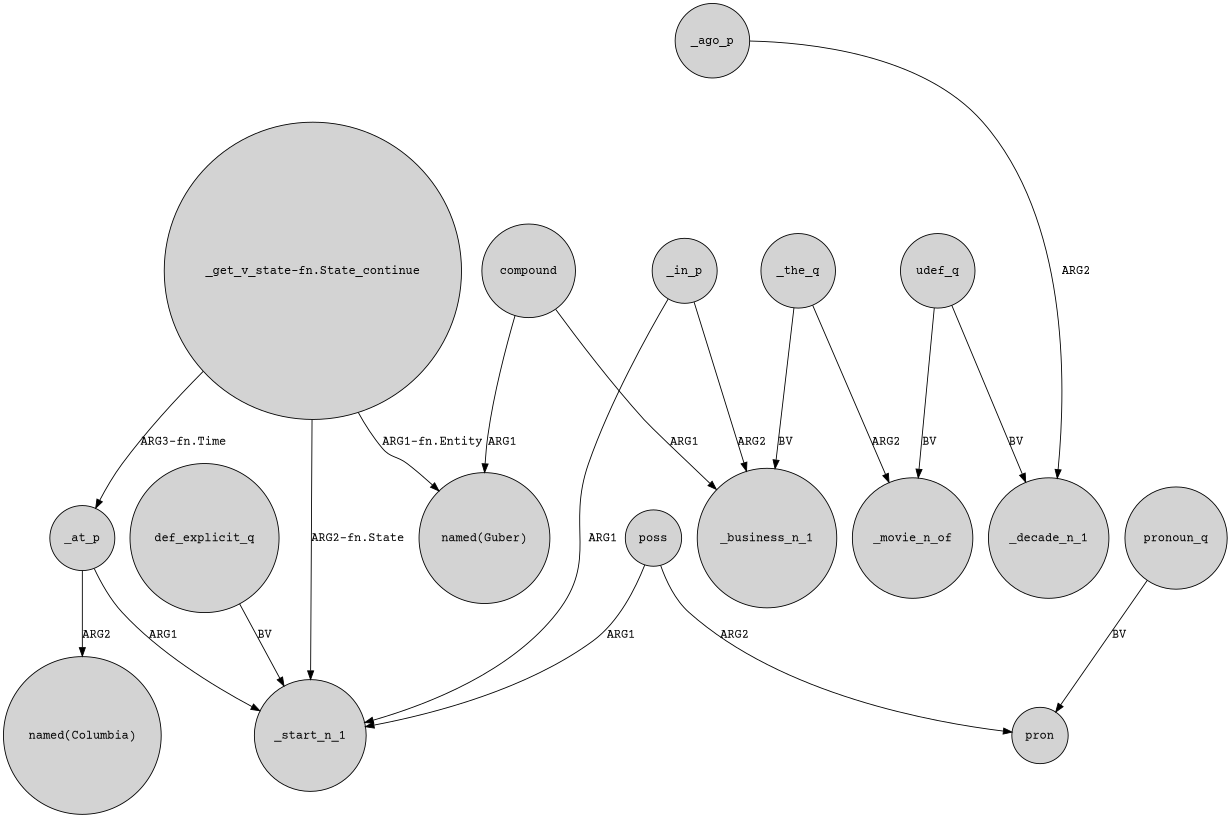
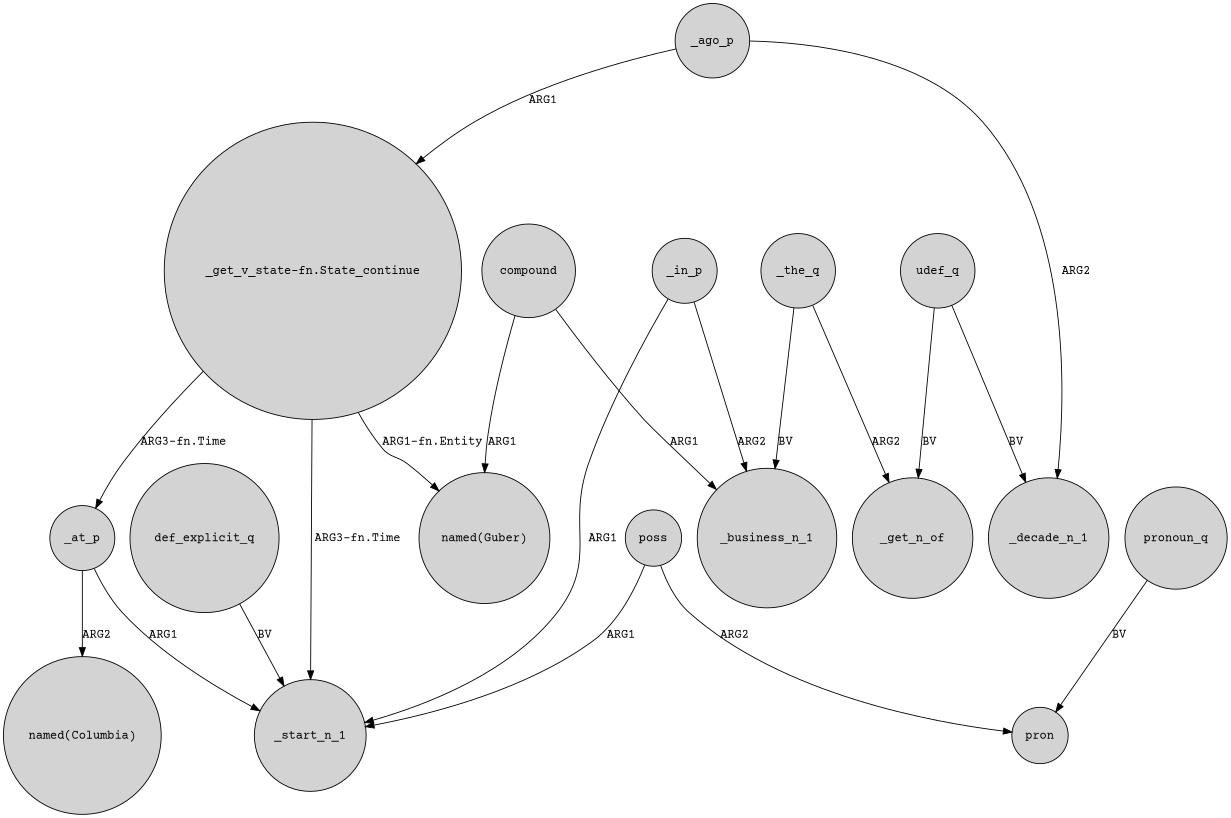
none -> (543, 89)
(358, 538) -> (358, 538)
(913, 538) -> (913, 538)
